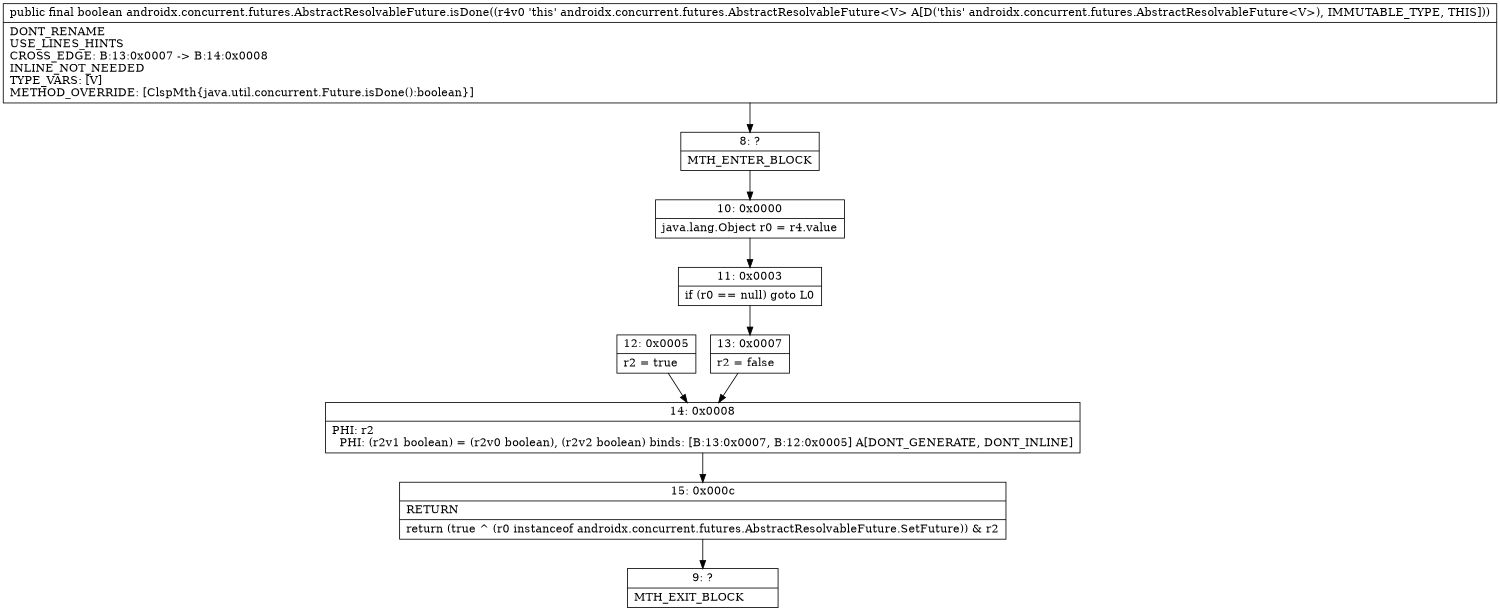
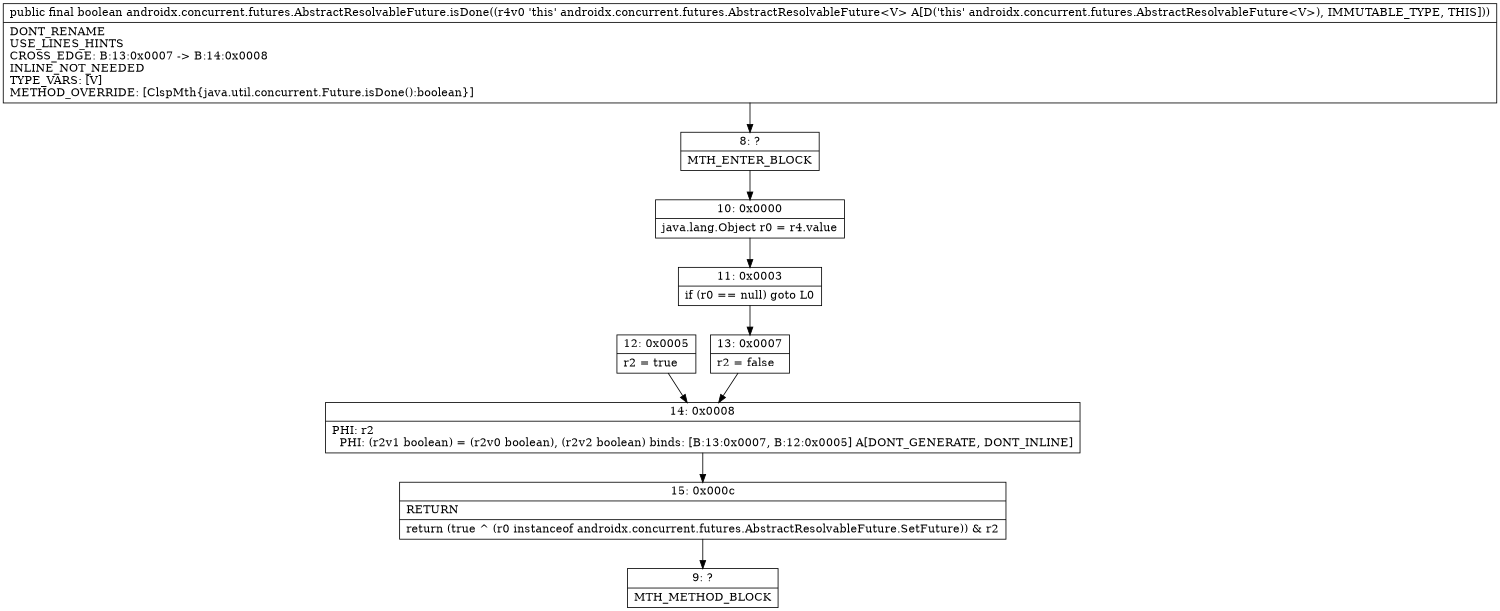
(689, 597) -> (703, 597)
